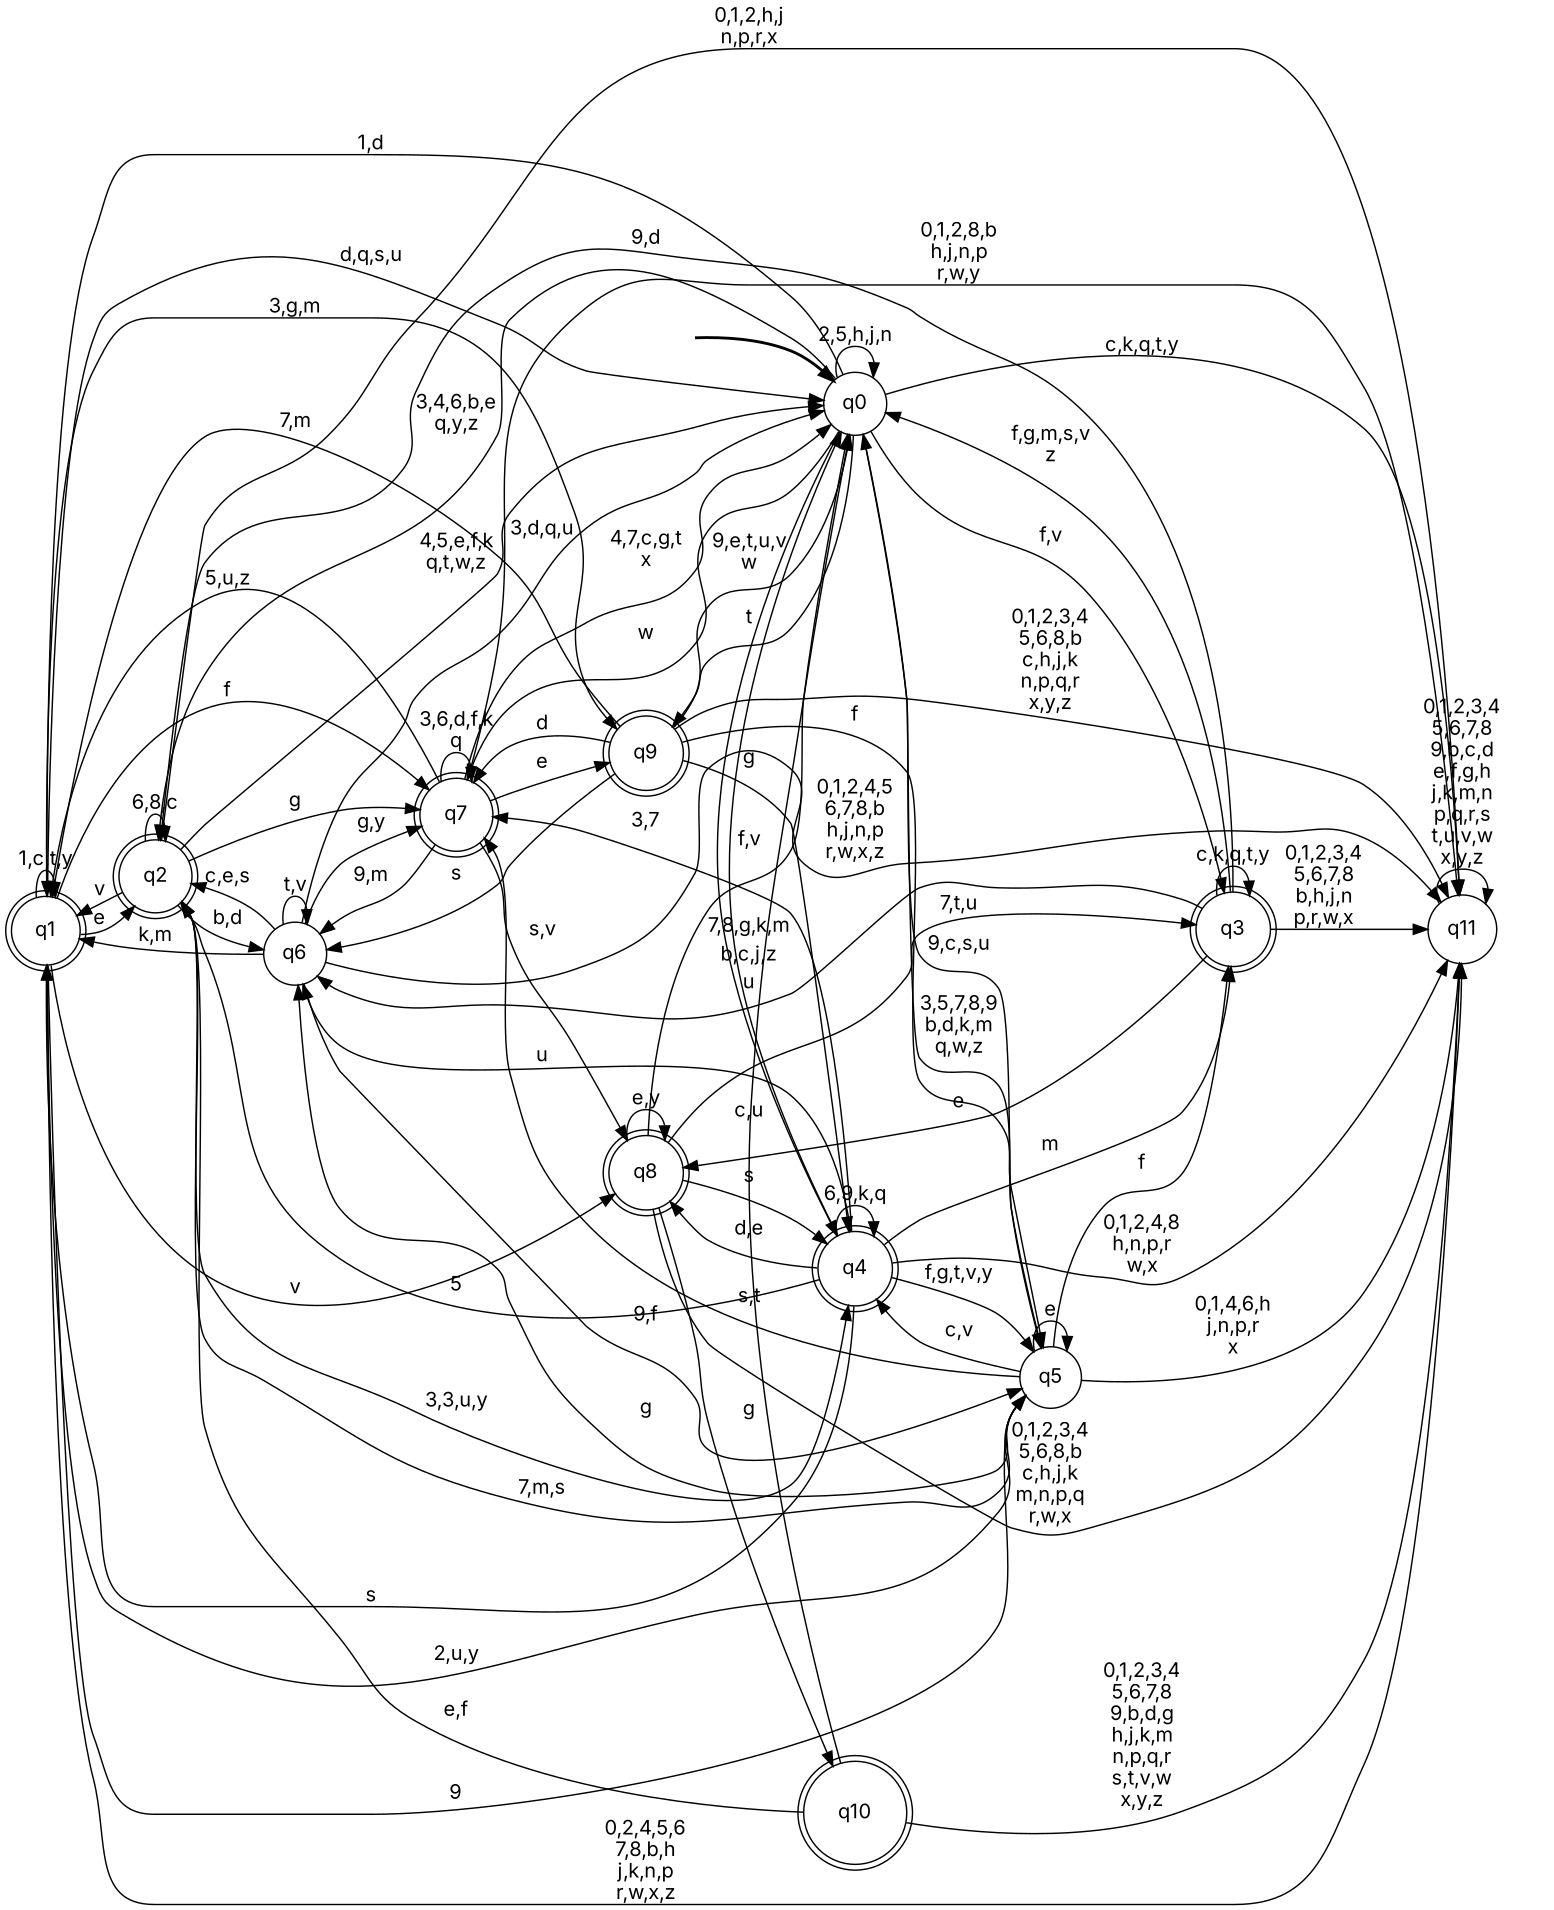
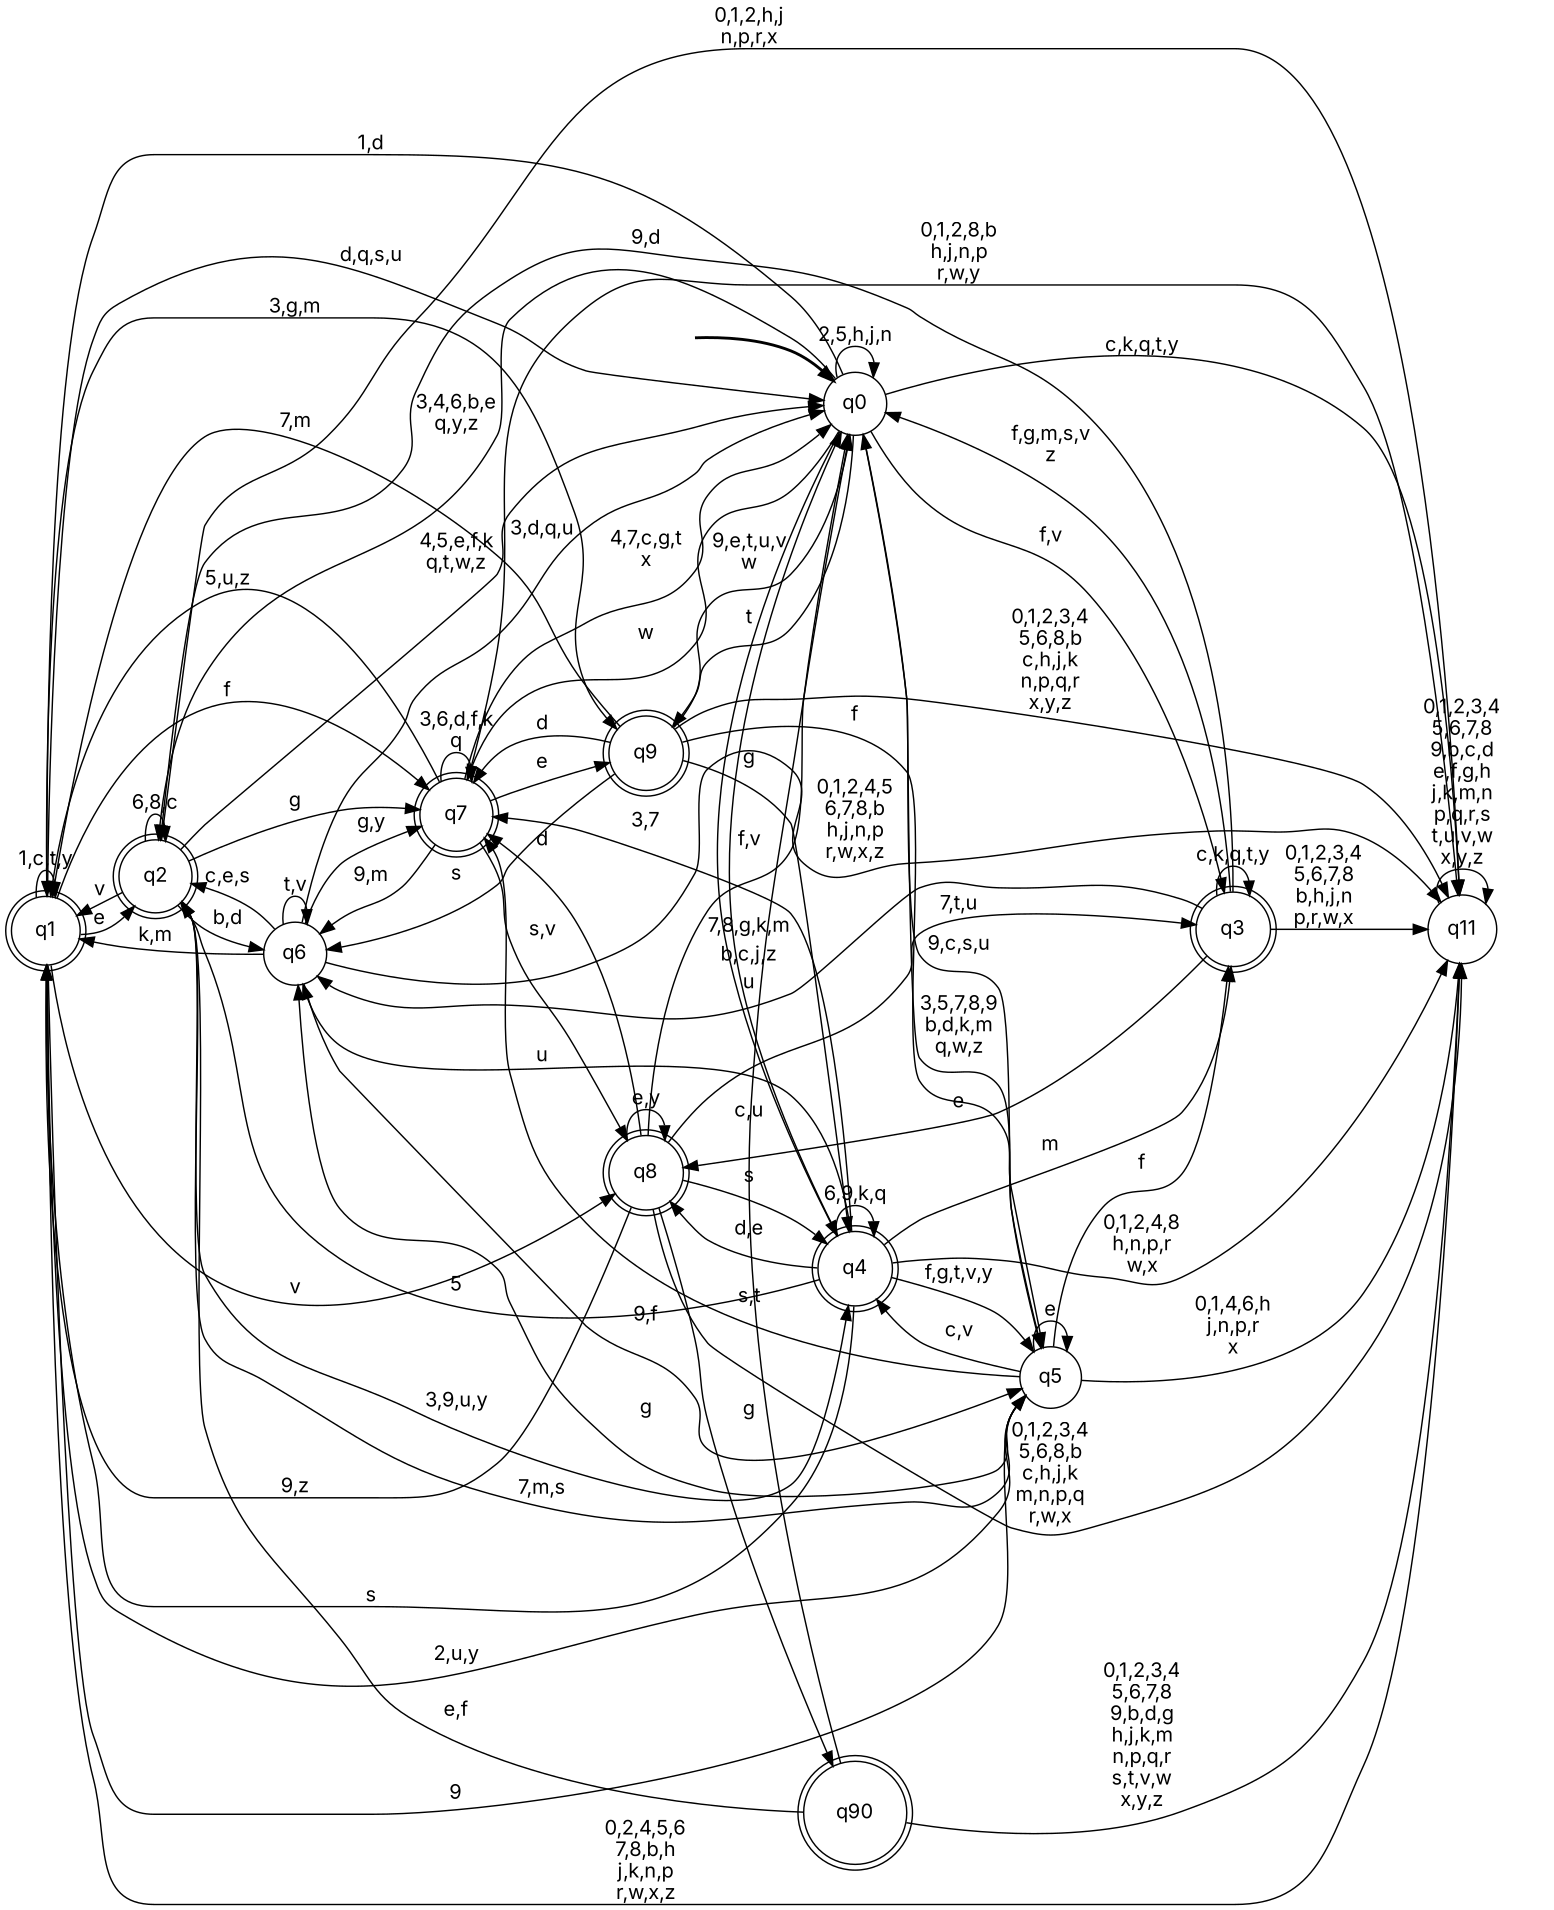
none -> (601, 973)
(456, 1401) -> (456, 1401)
none -> (199, 1498)
(855, 1813) -> (855, 1813)
